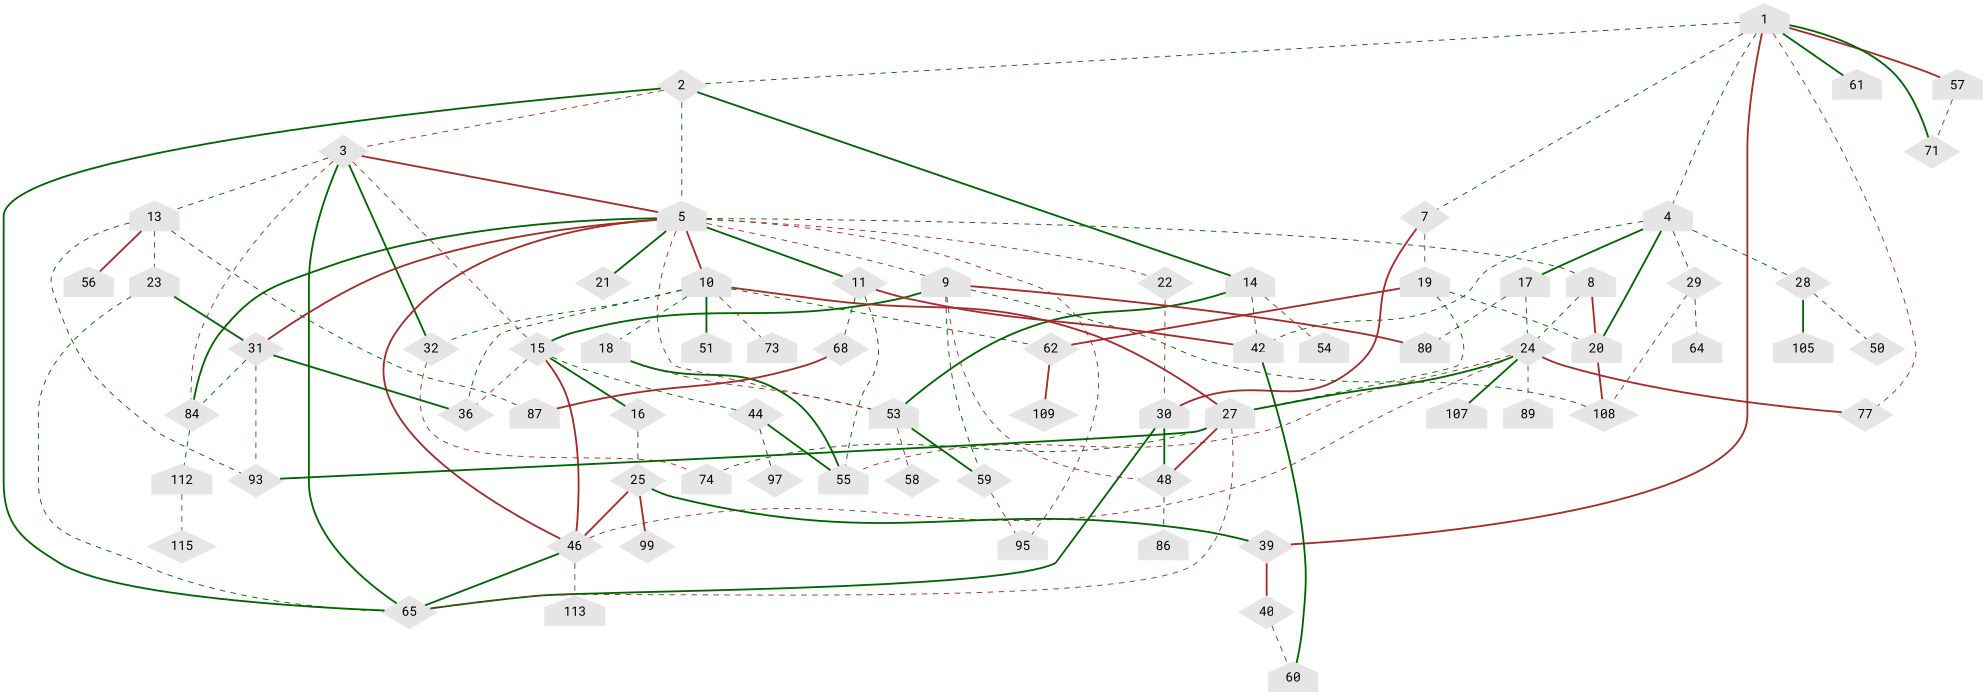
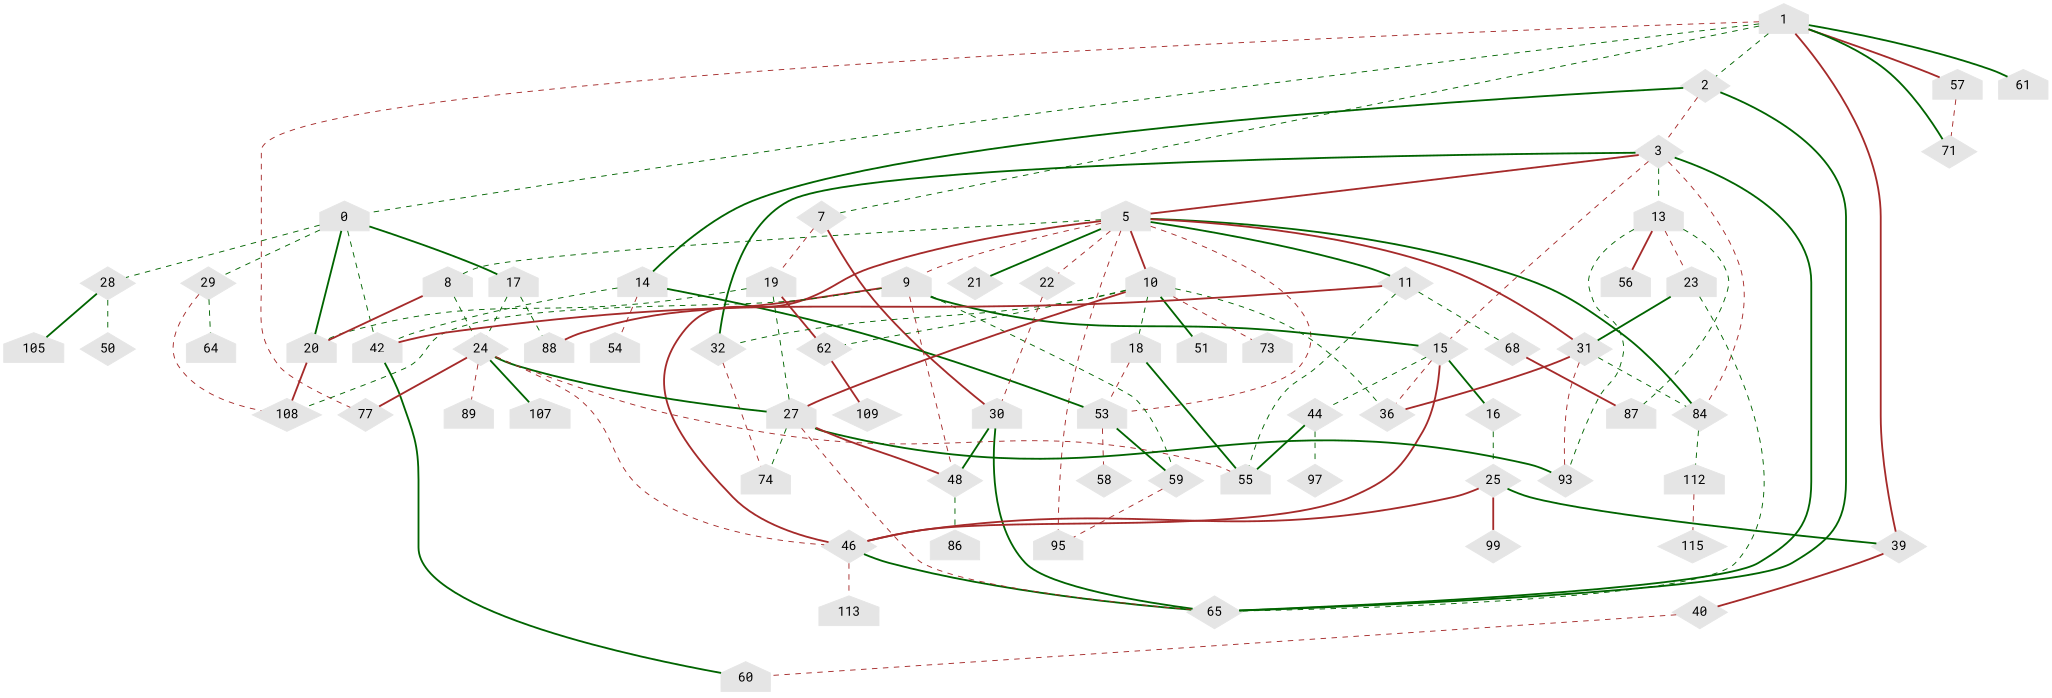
(682, 152) -> none
(1668, 218) -> (344, 218)
(1425, 349) -> (549, 349)
(361, 382) -> (1488, 385)
